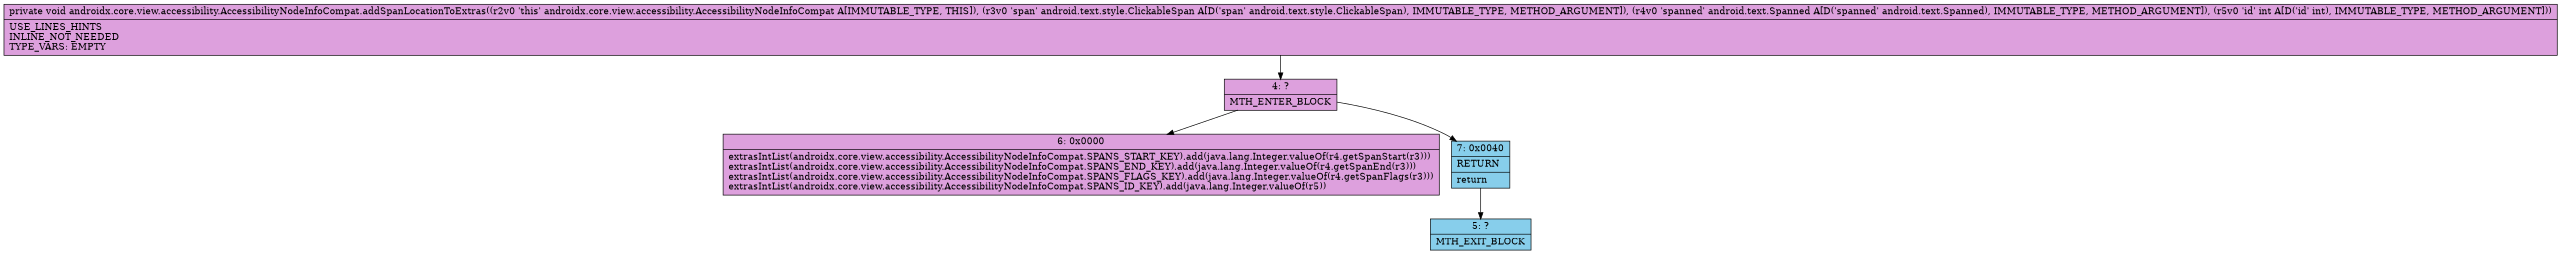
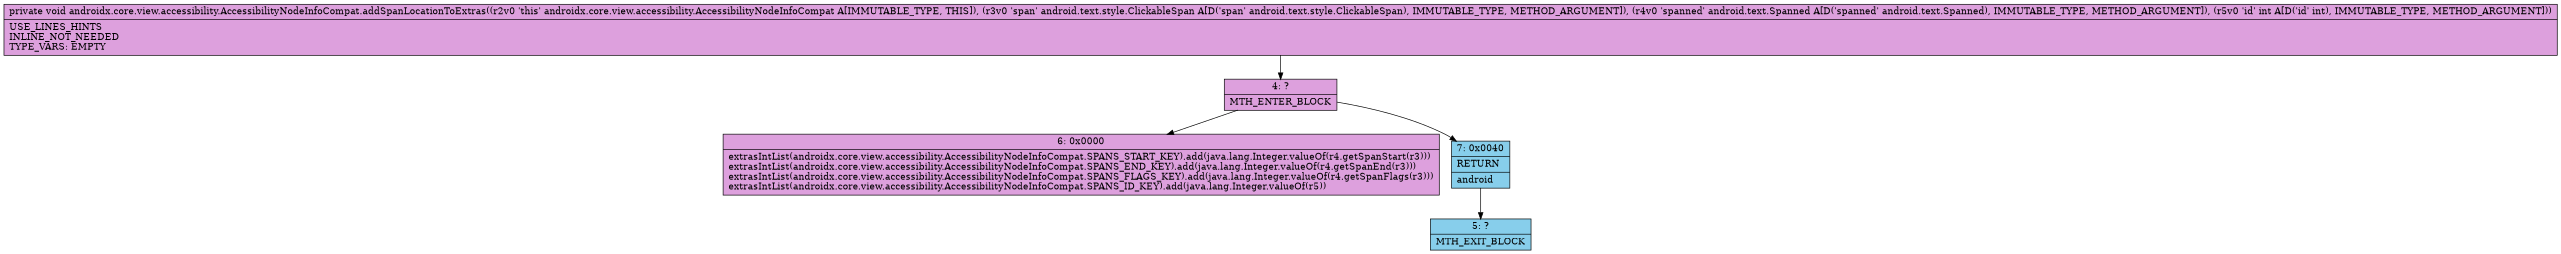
(1472, 180) -> (1475, 180)
